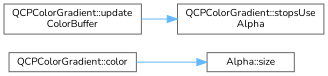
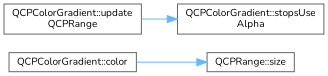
(73, 19) -> (73, 19)
(251, 62) -> (251, 62)
